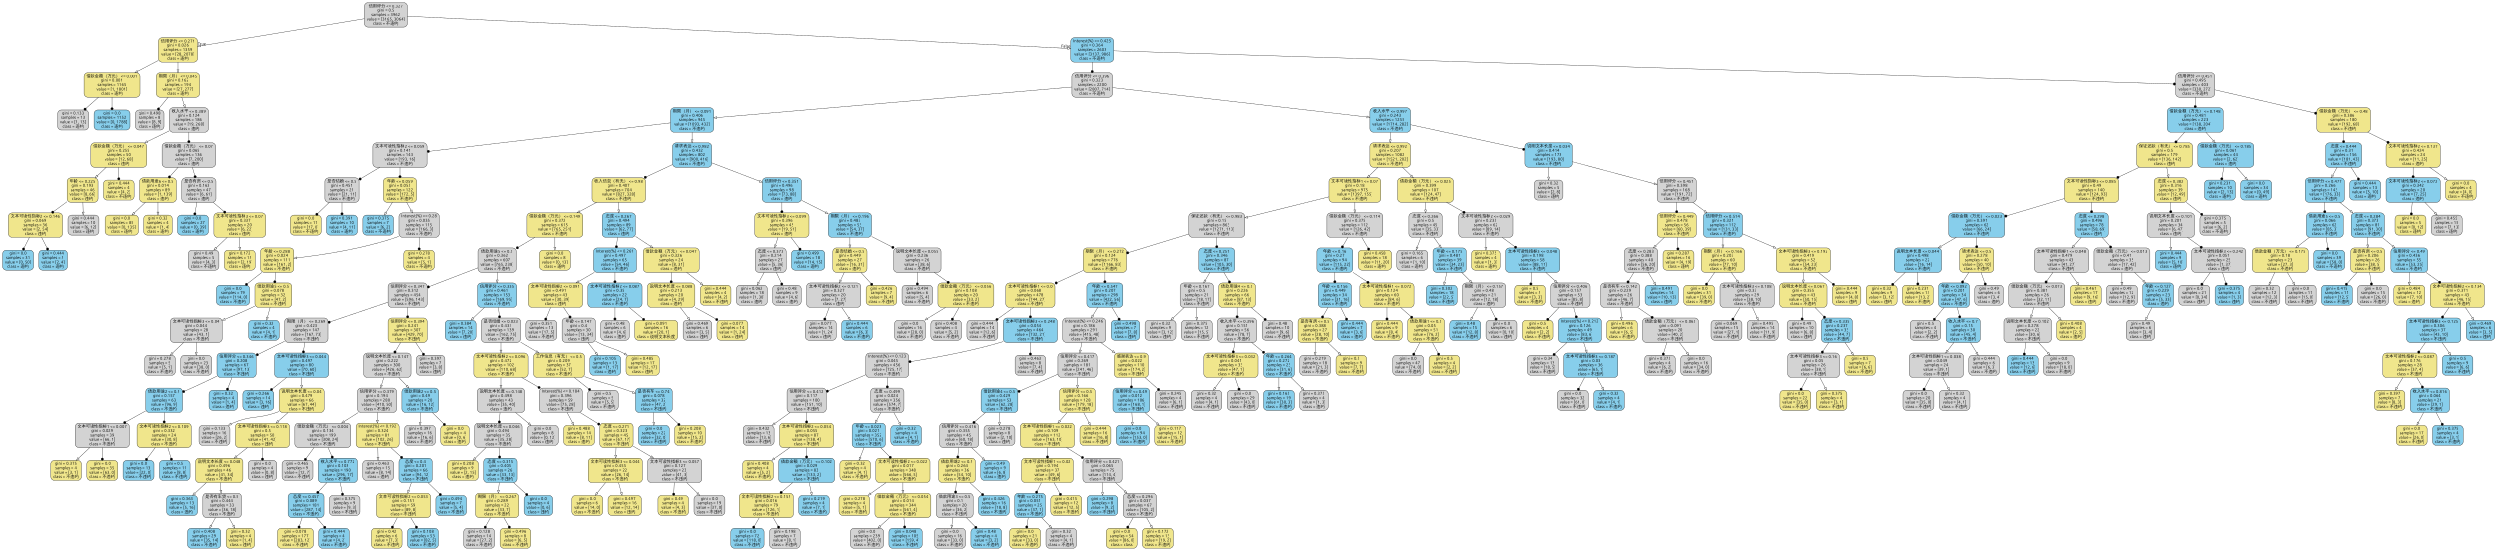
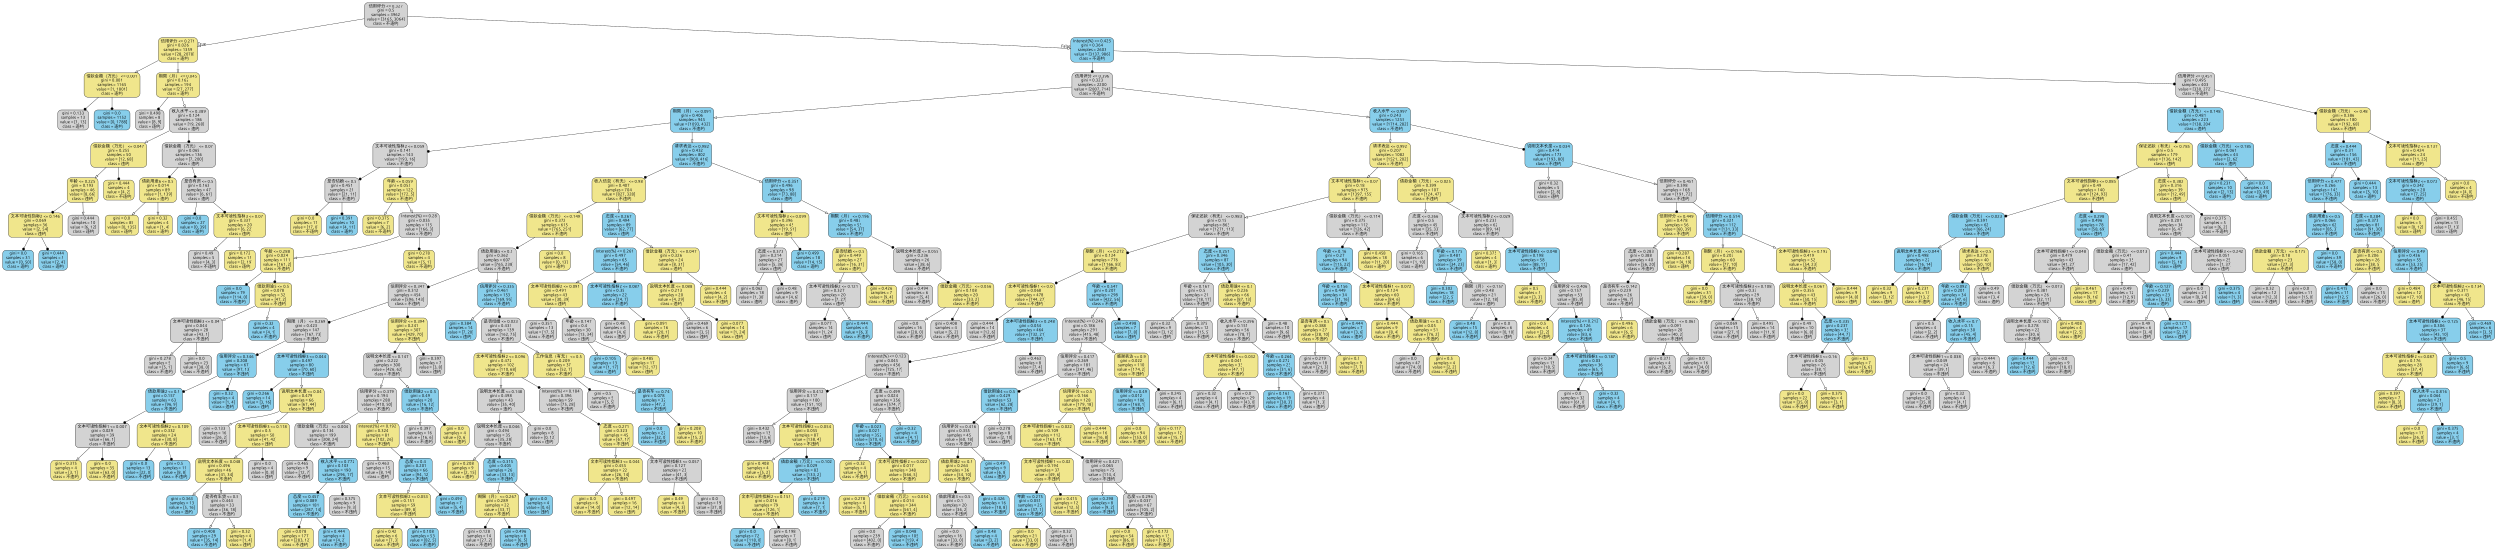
(378, 225) -> (378, 225)
(555, 260) -> (555, 260)
(1662, 295) -> none
(656, 330) -> (656, 330)
none -> (2176, 330)
(579, 435) -> none
(1133, 435) -> (1133, 435)
(515, 538) -> (515, 538)
(1122, 538) -> (1122, 538)
